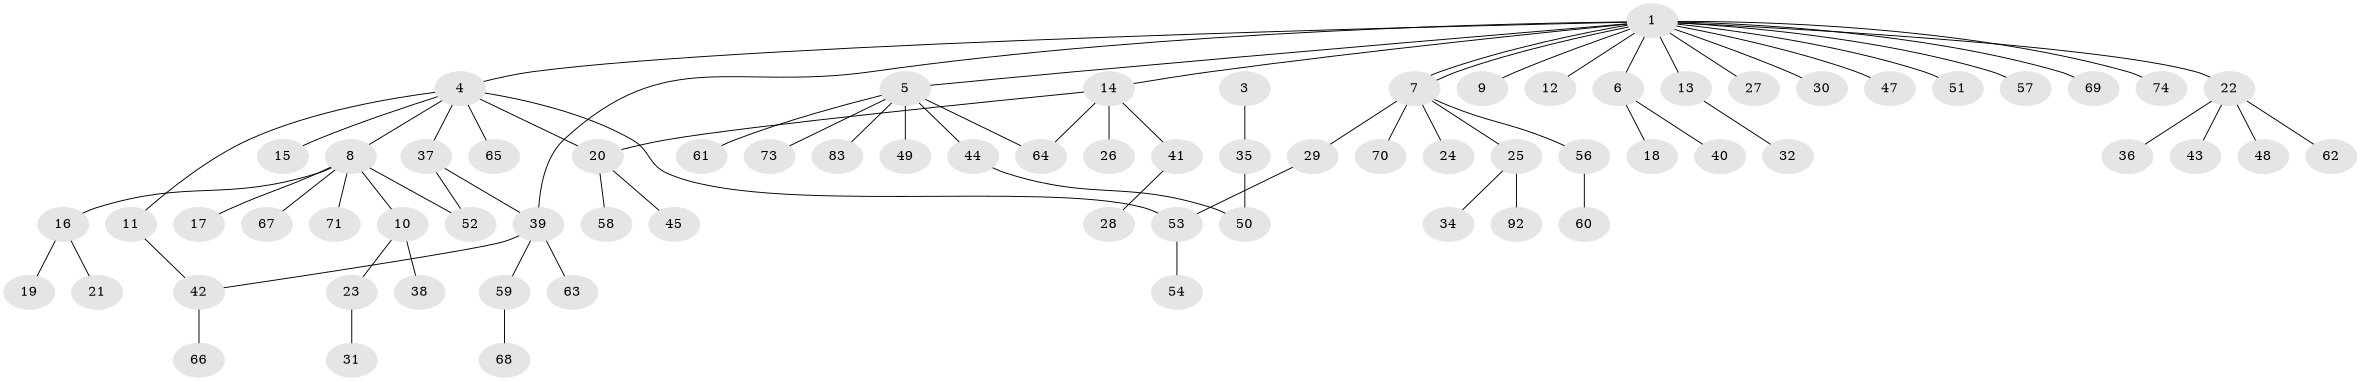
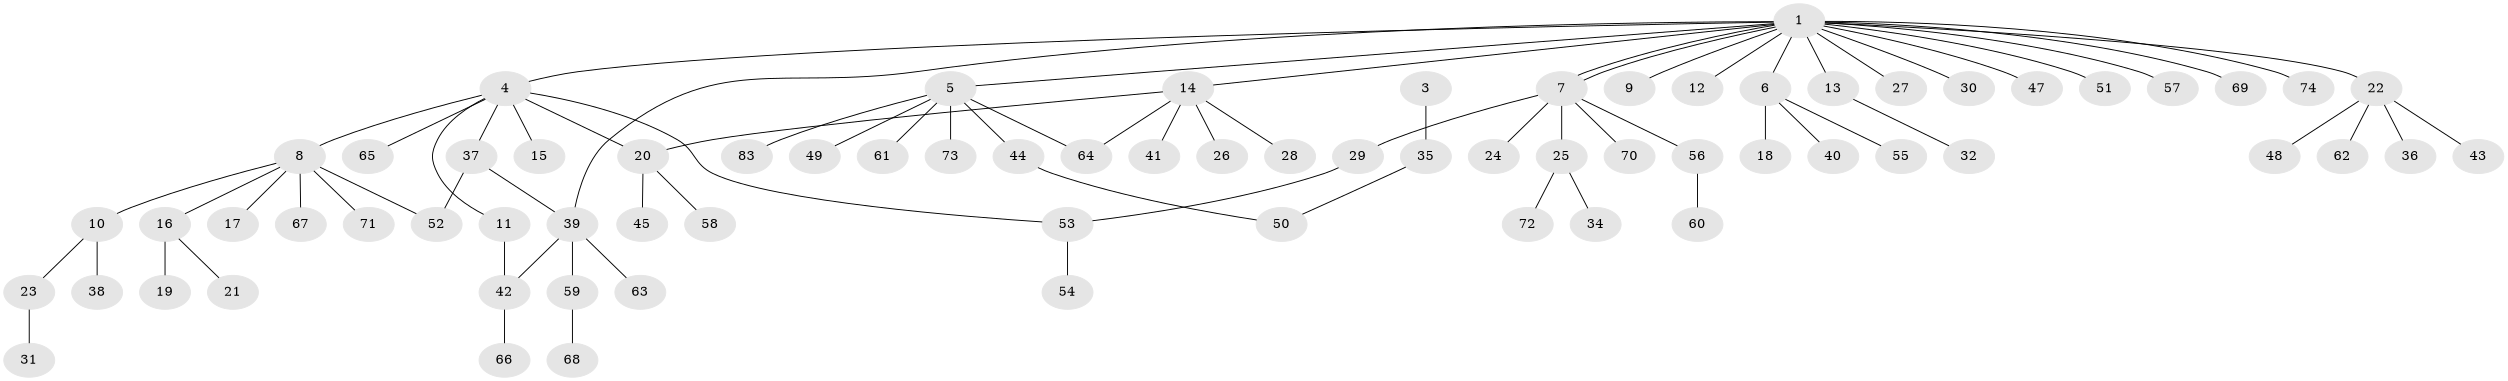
none -> (1901, 157)
(1146, 187) -> (1239, 123)
(1516, 224) -> (1528, 224)
